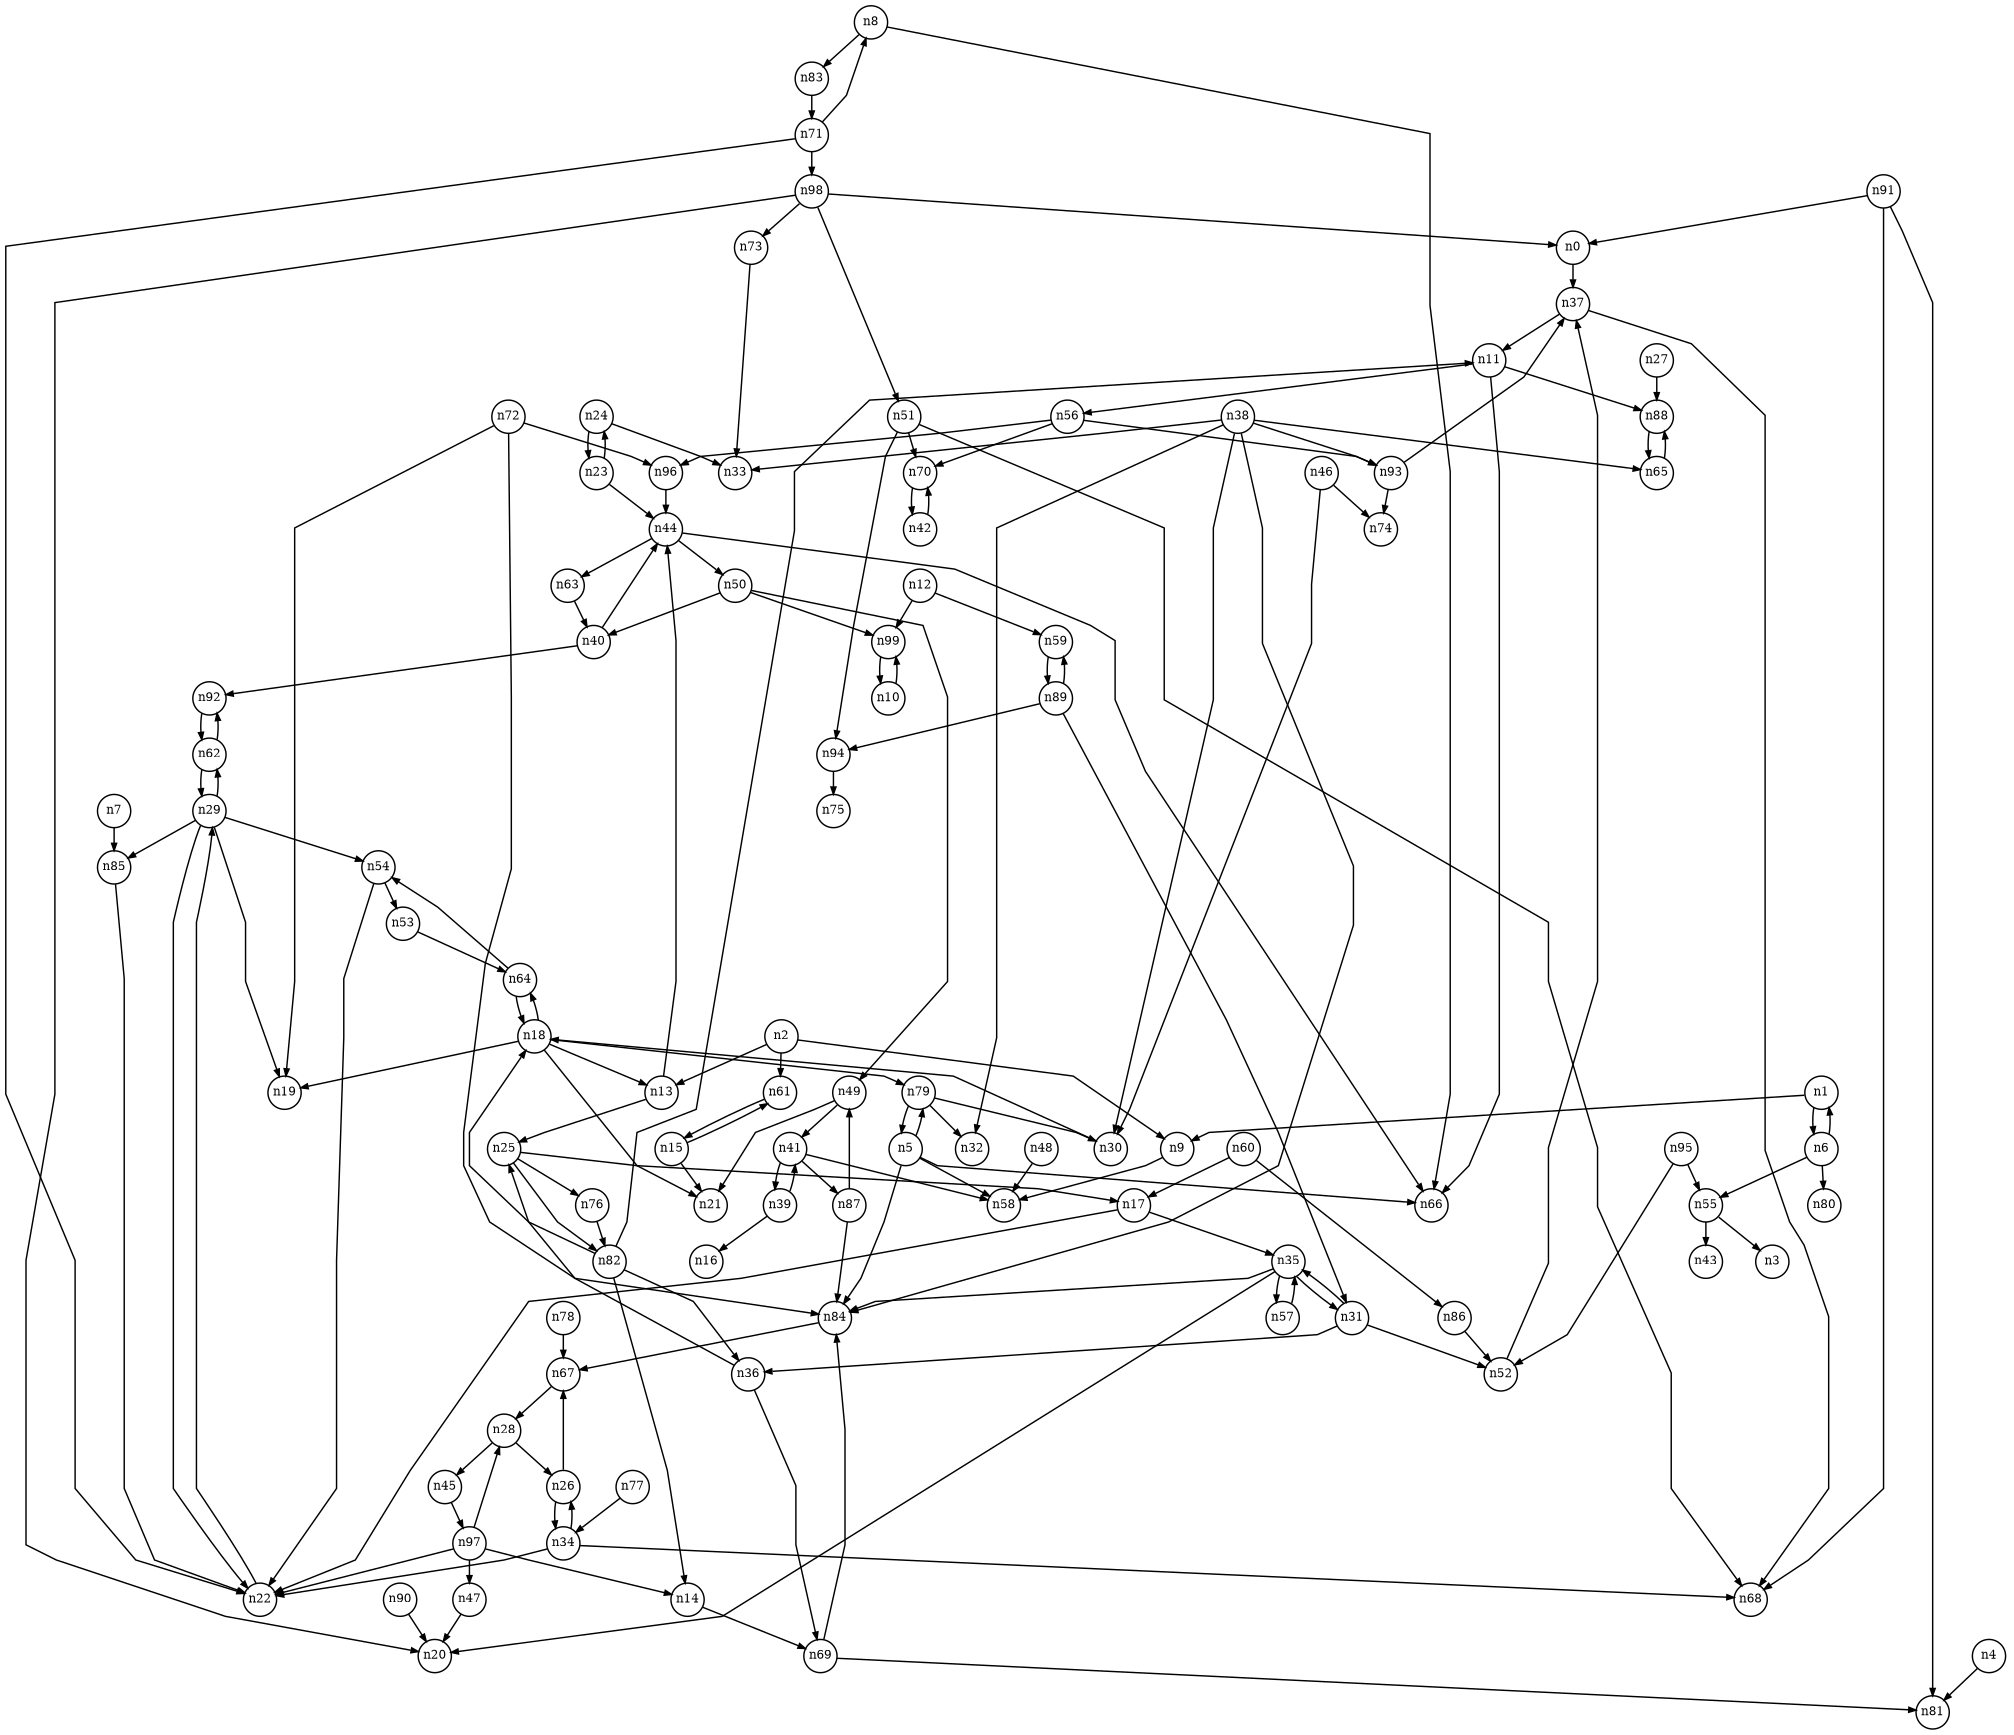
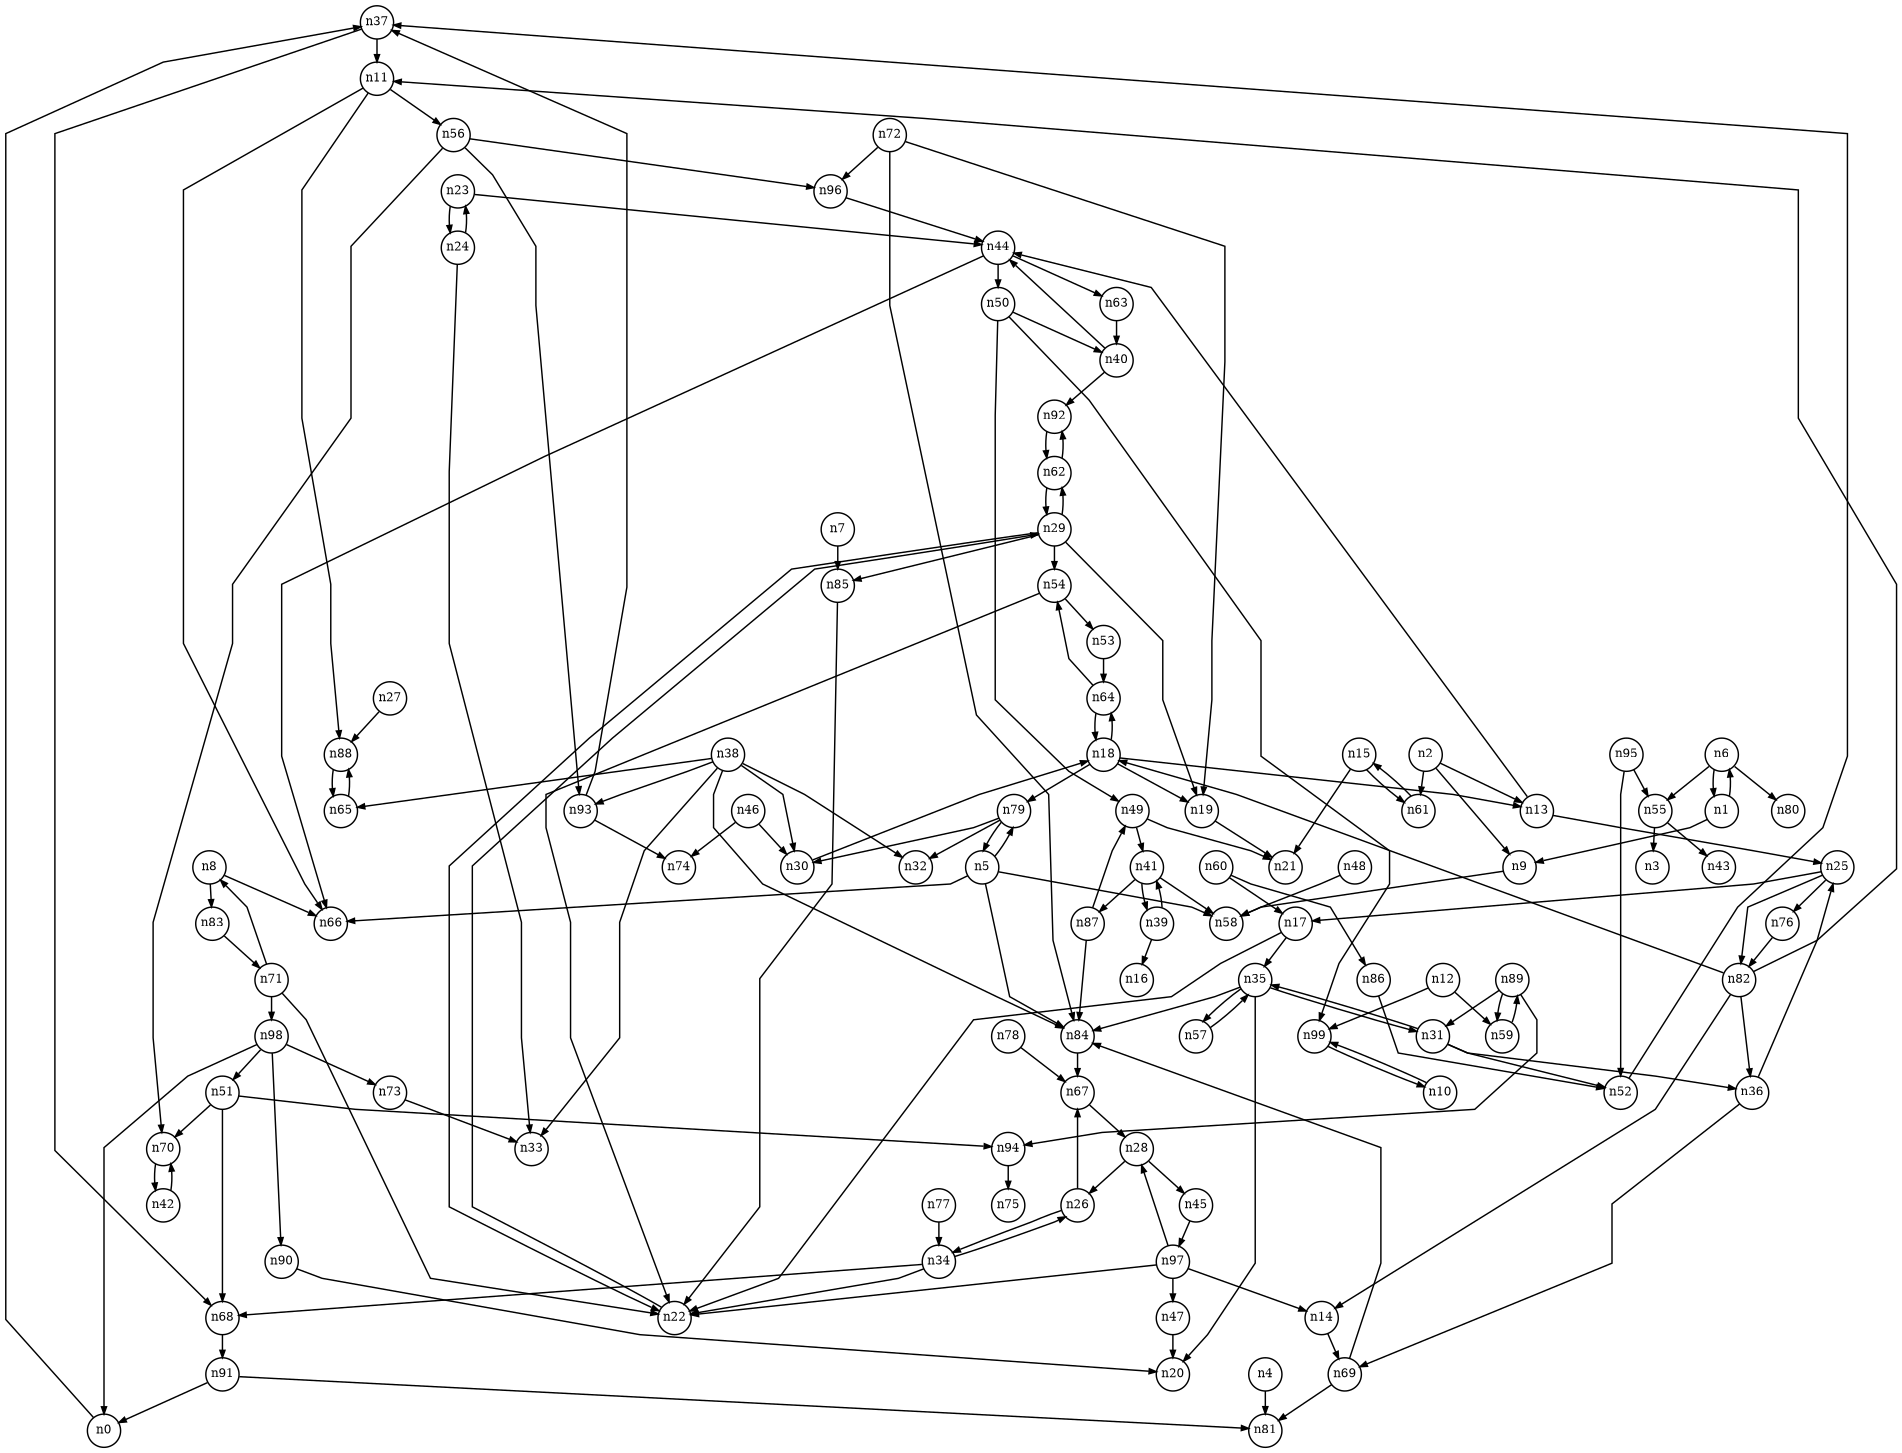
(55, 751) -> (276, 1145)
(1884, 923) -> (222, 1342)
(609, 1131) -> (1240, 837)
